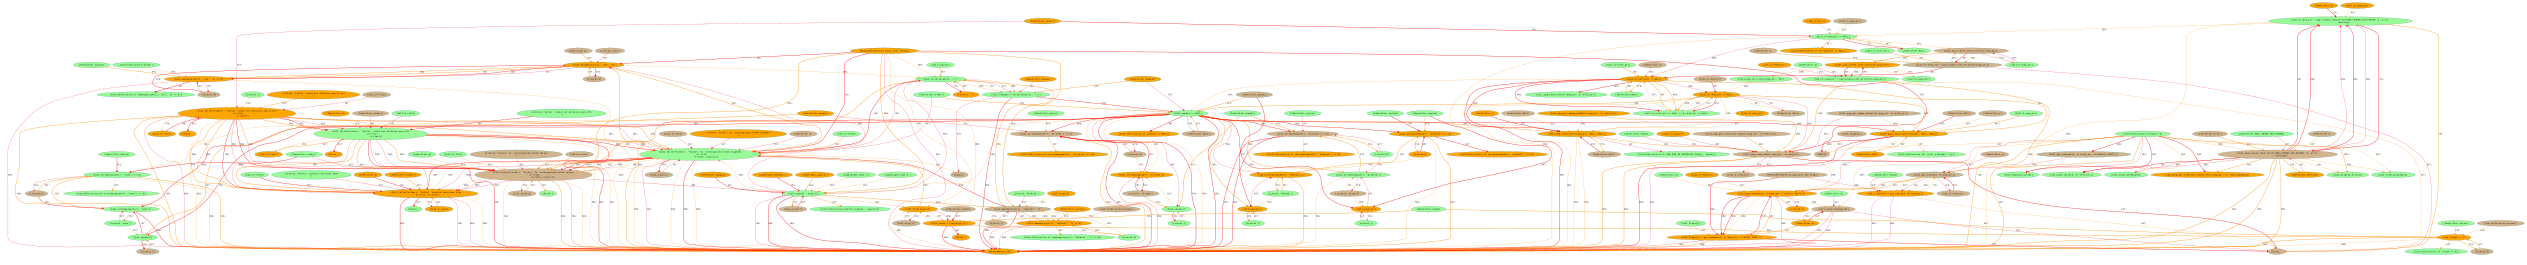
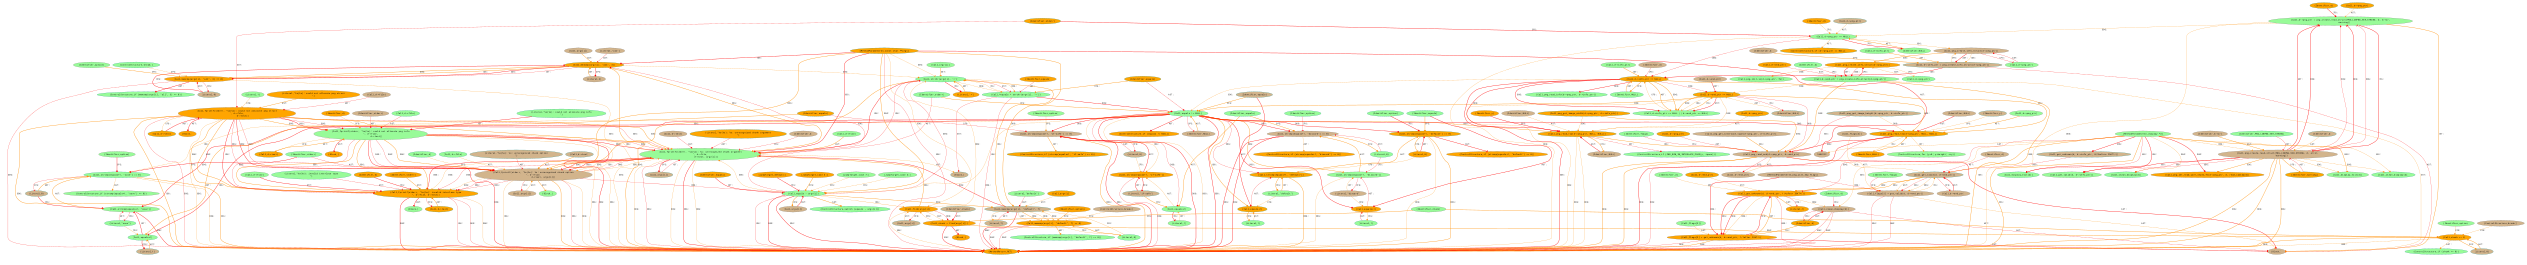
(1827, 43) -> (1827, 43)
(1740, 87) -> (1782, 87)
(2143, 134) -> (2143, 134)
(1837, 144) -> (1860, 163)
(987, 172) -> (987, 172)
(1831, 172) -> (1855, 166)
(1896, 194) -> (1896, 194)
